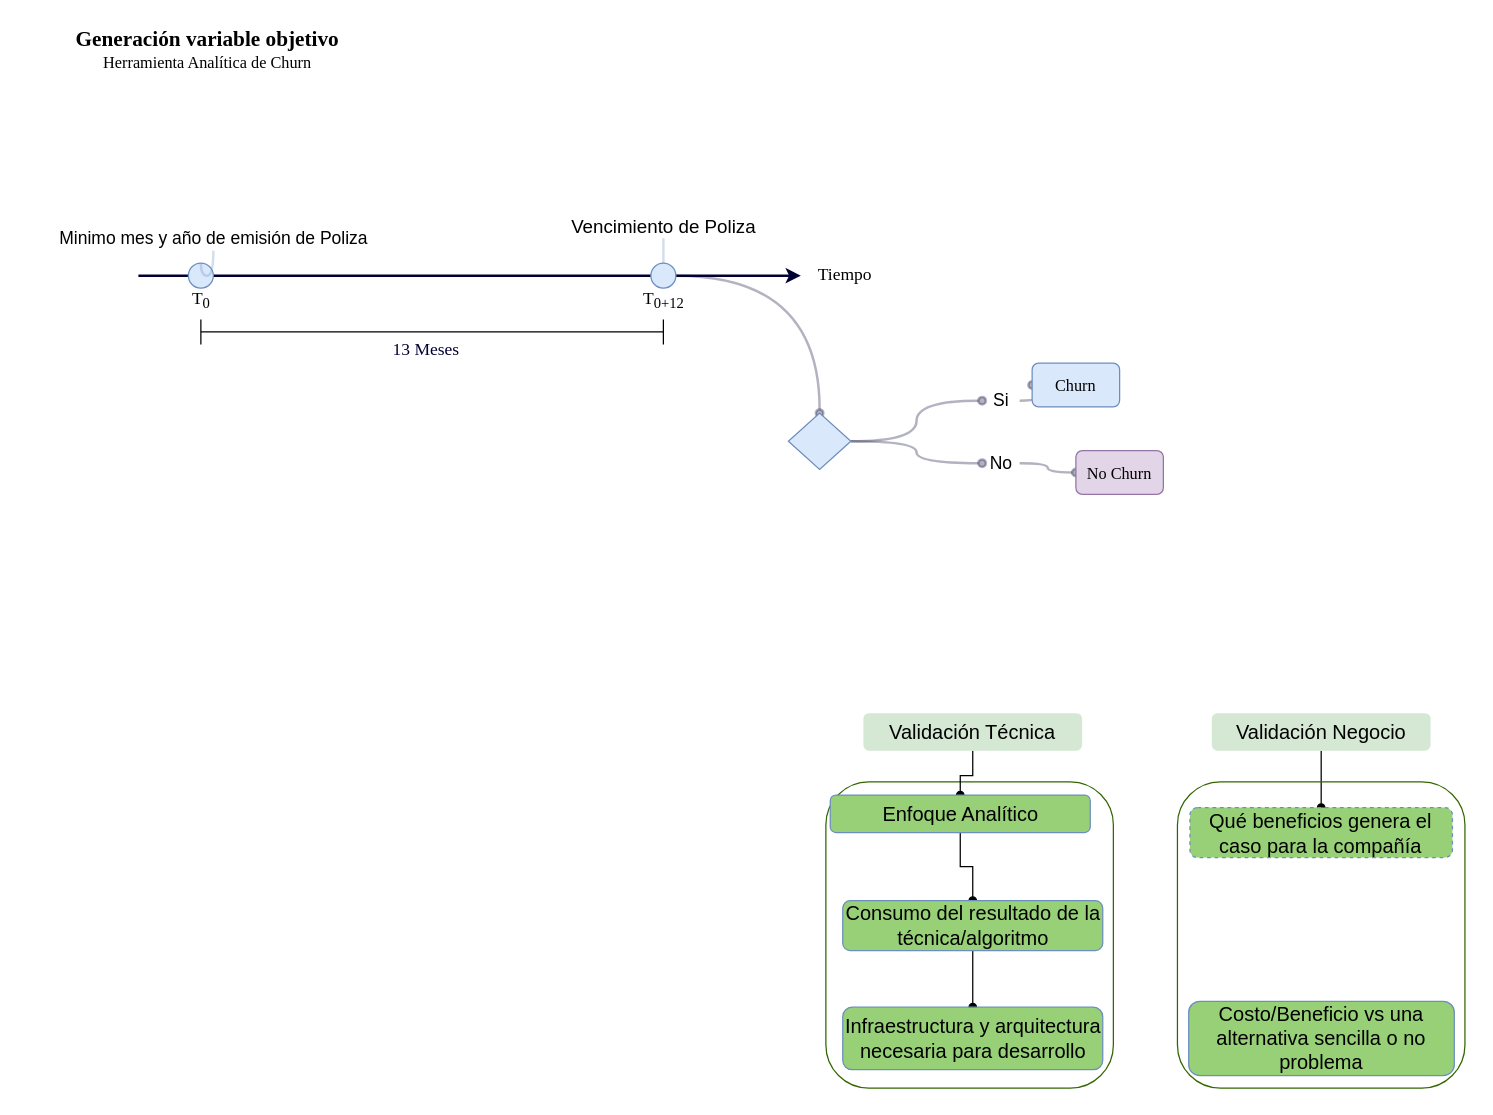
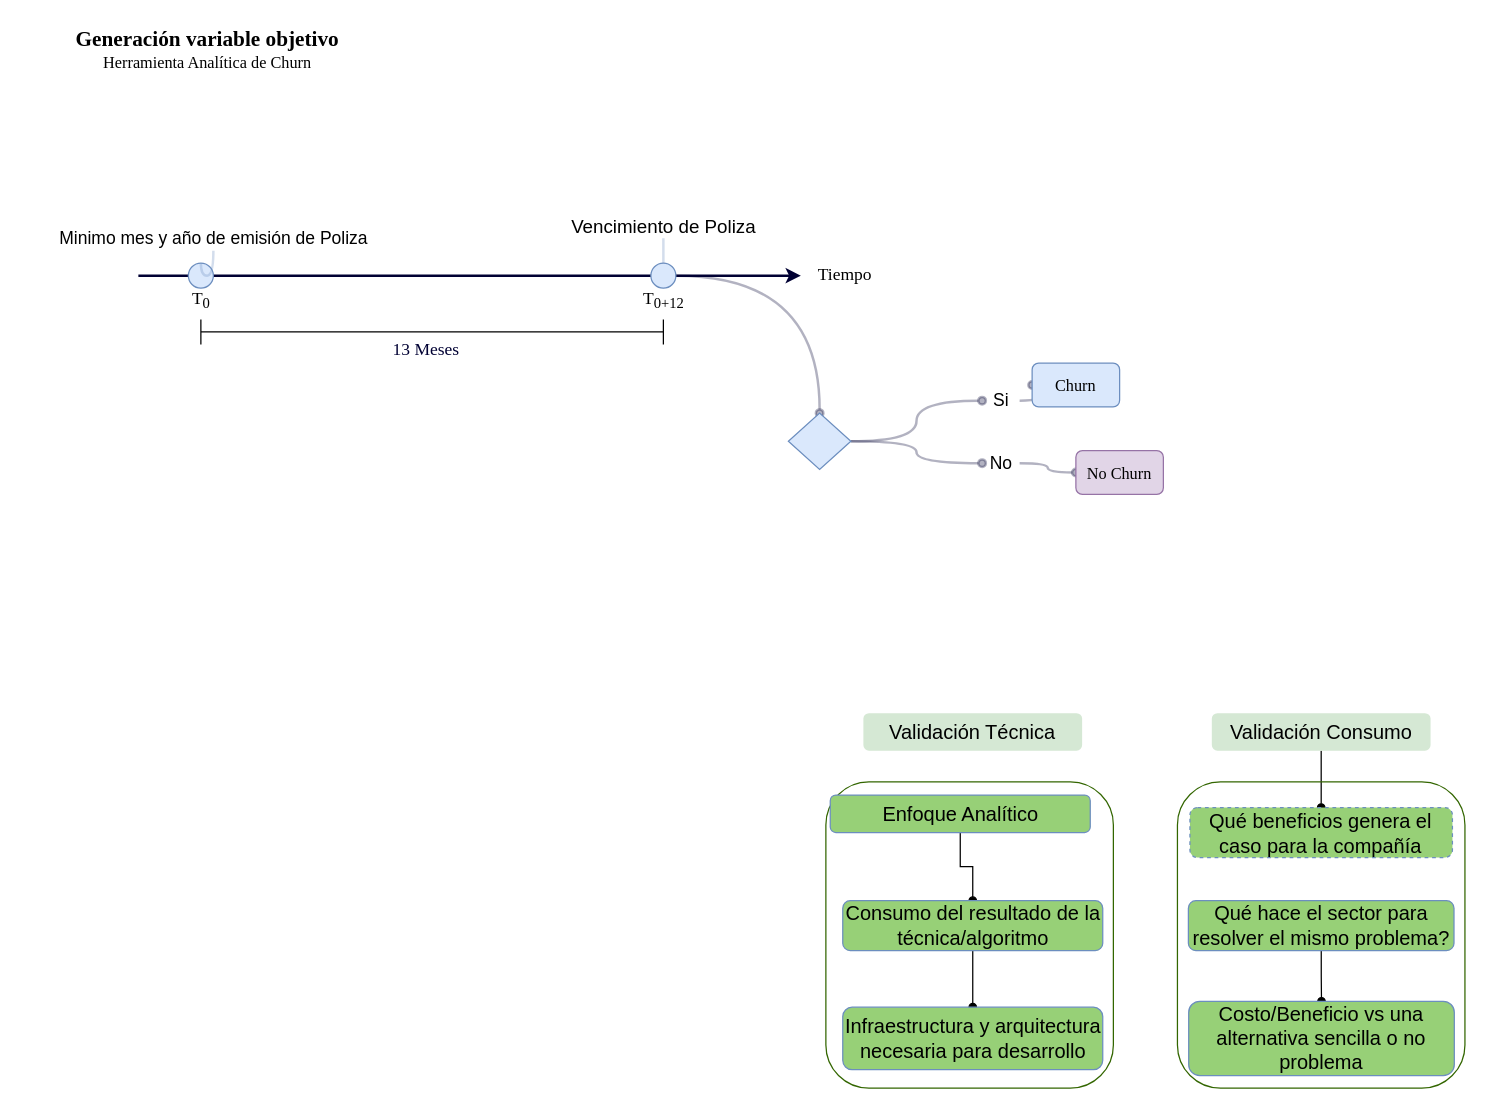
(1321, 732) -> (1321, 732)
(971, 776) -> none
none -> (1321, 926)
none -> (1321, 974)
